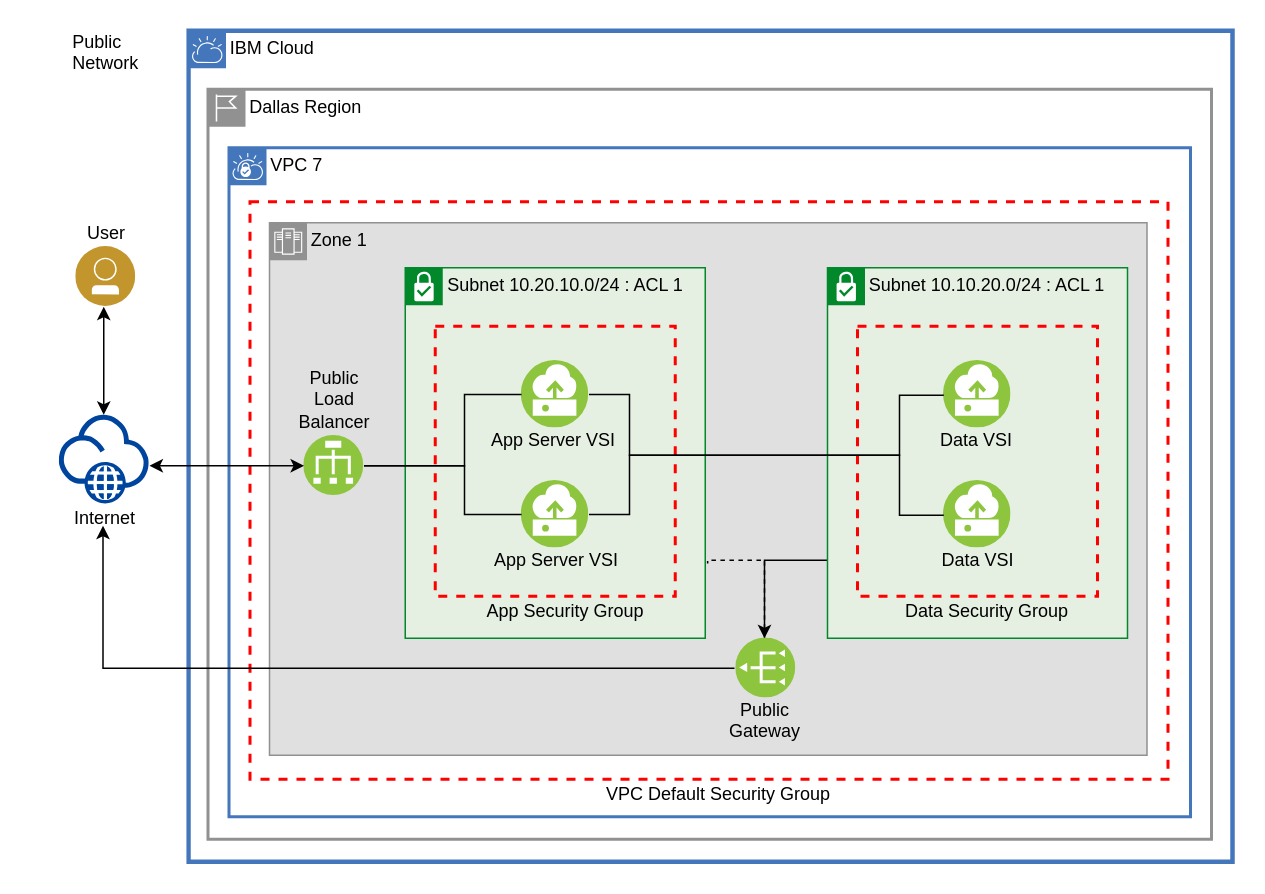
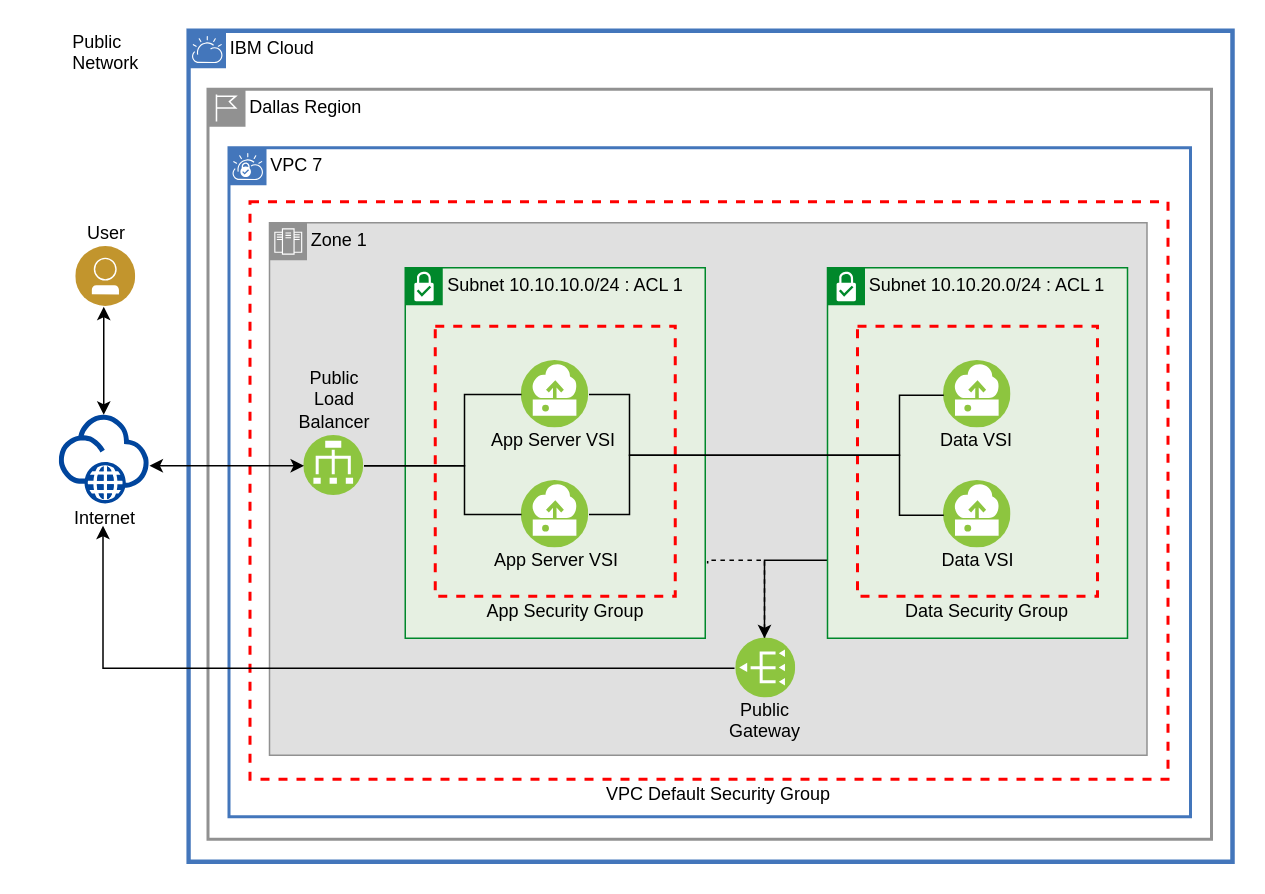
(570, 286) -> (570, 286)
